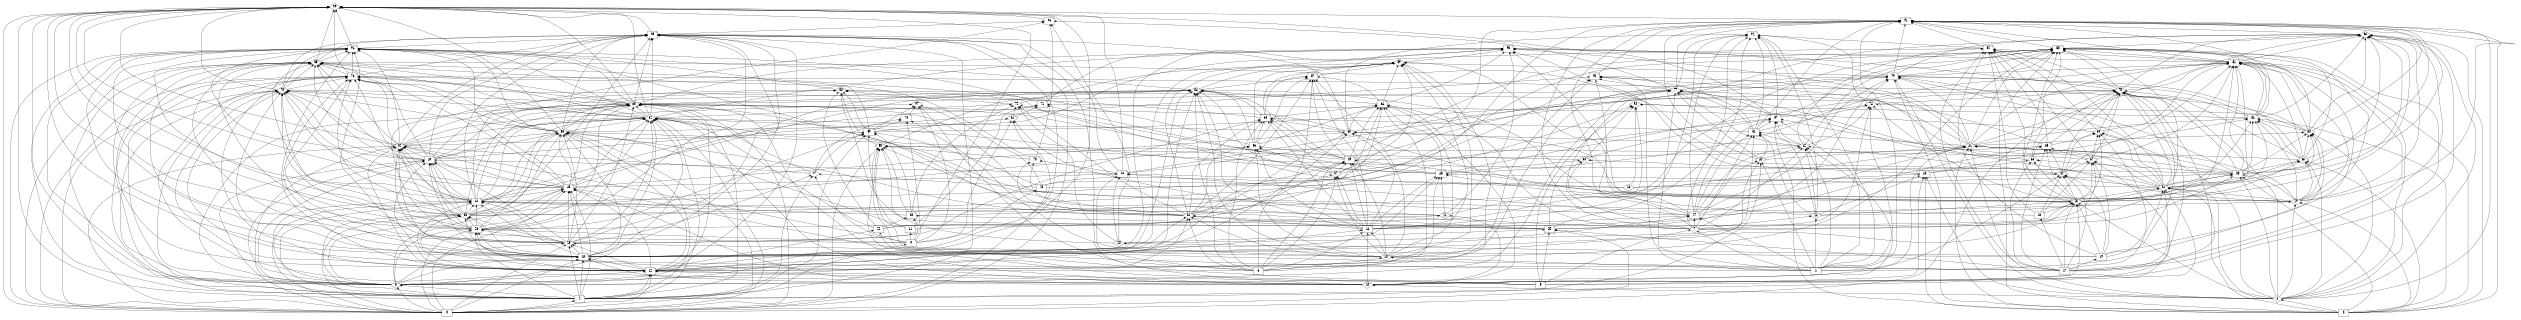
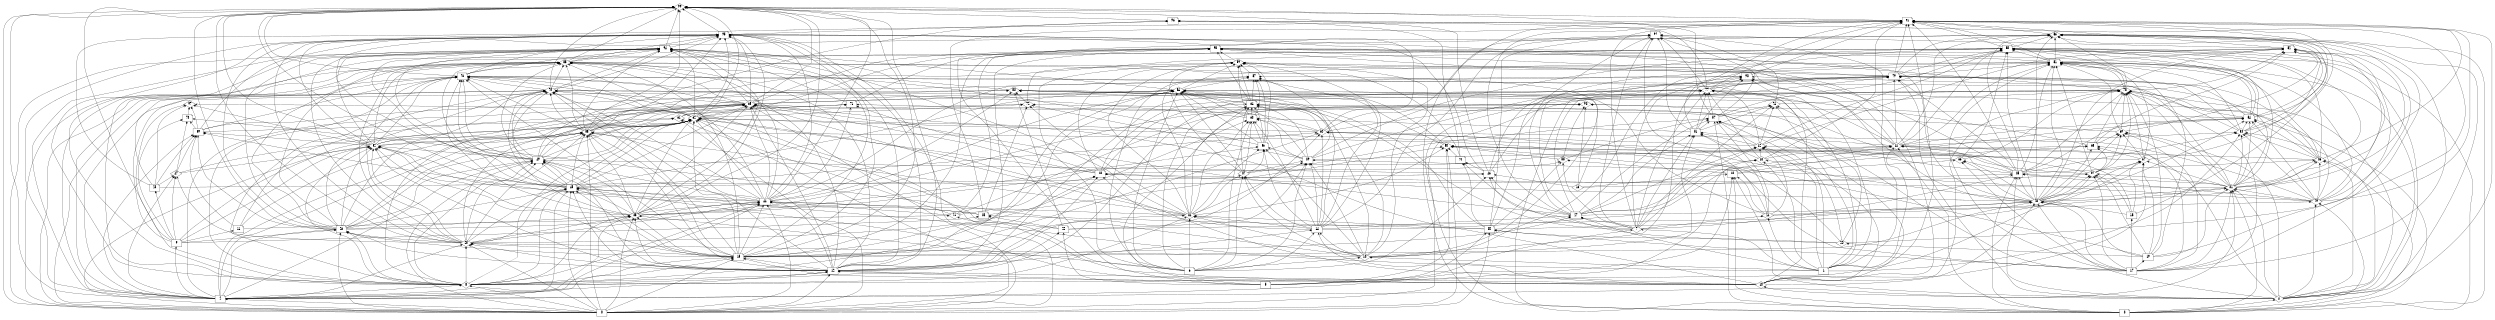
(2093, 109) -> (2078, 79)
(2182, 157) -> none
